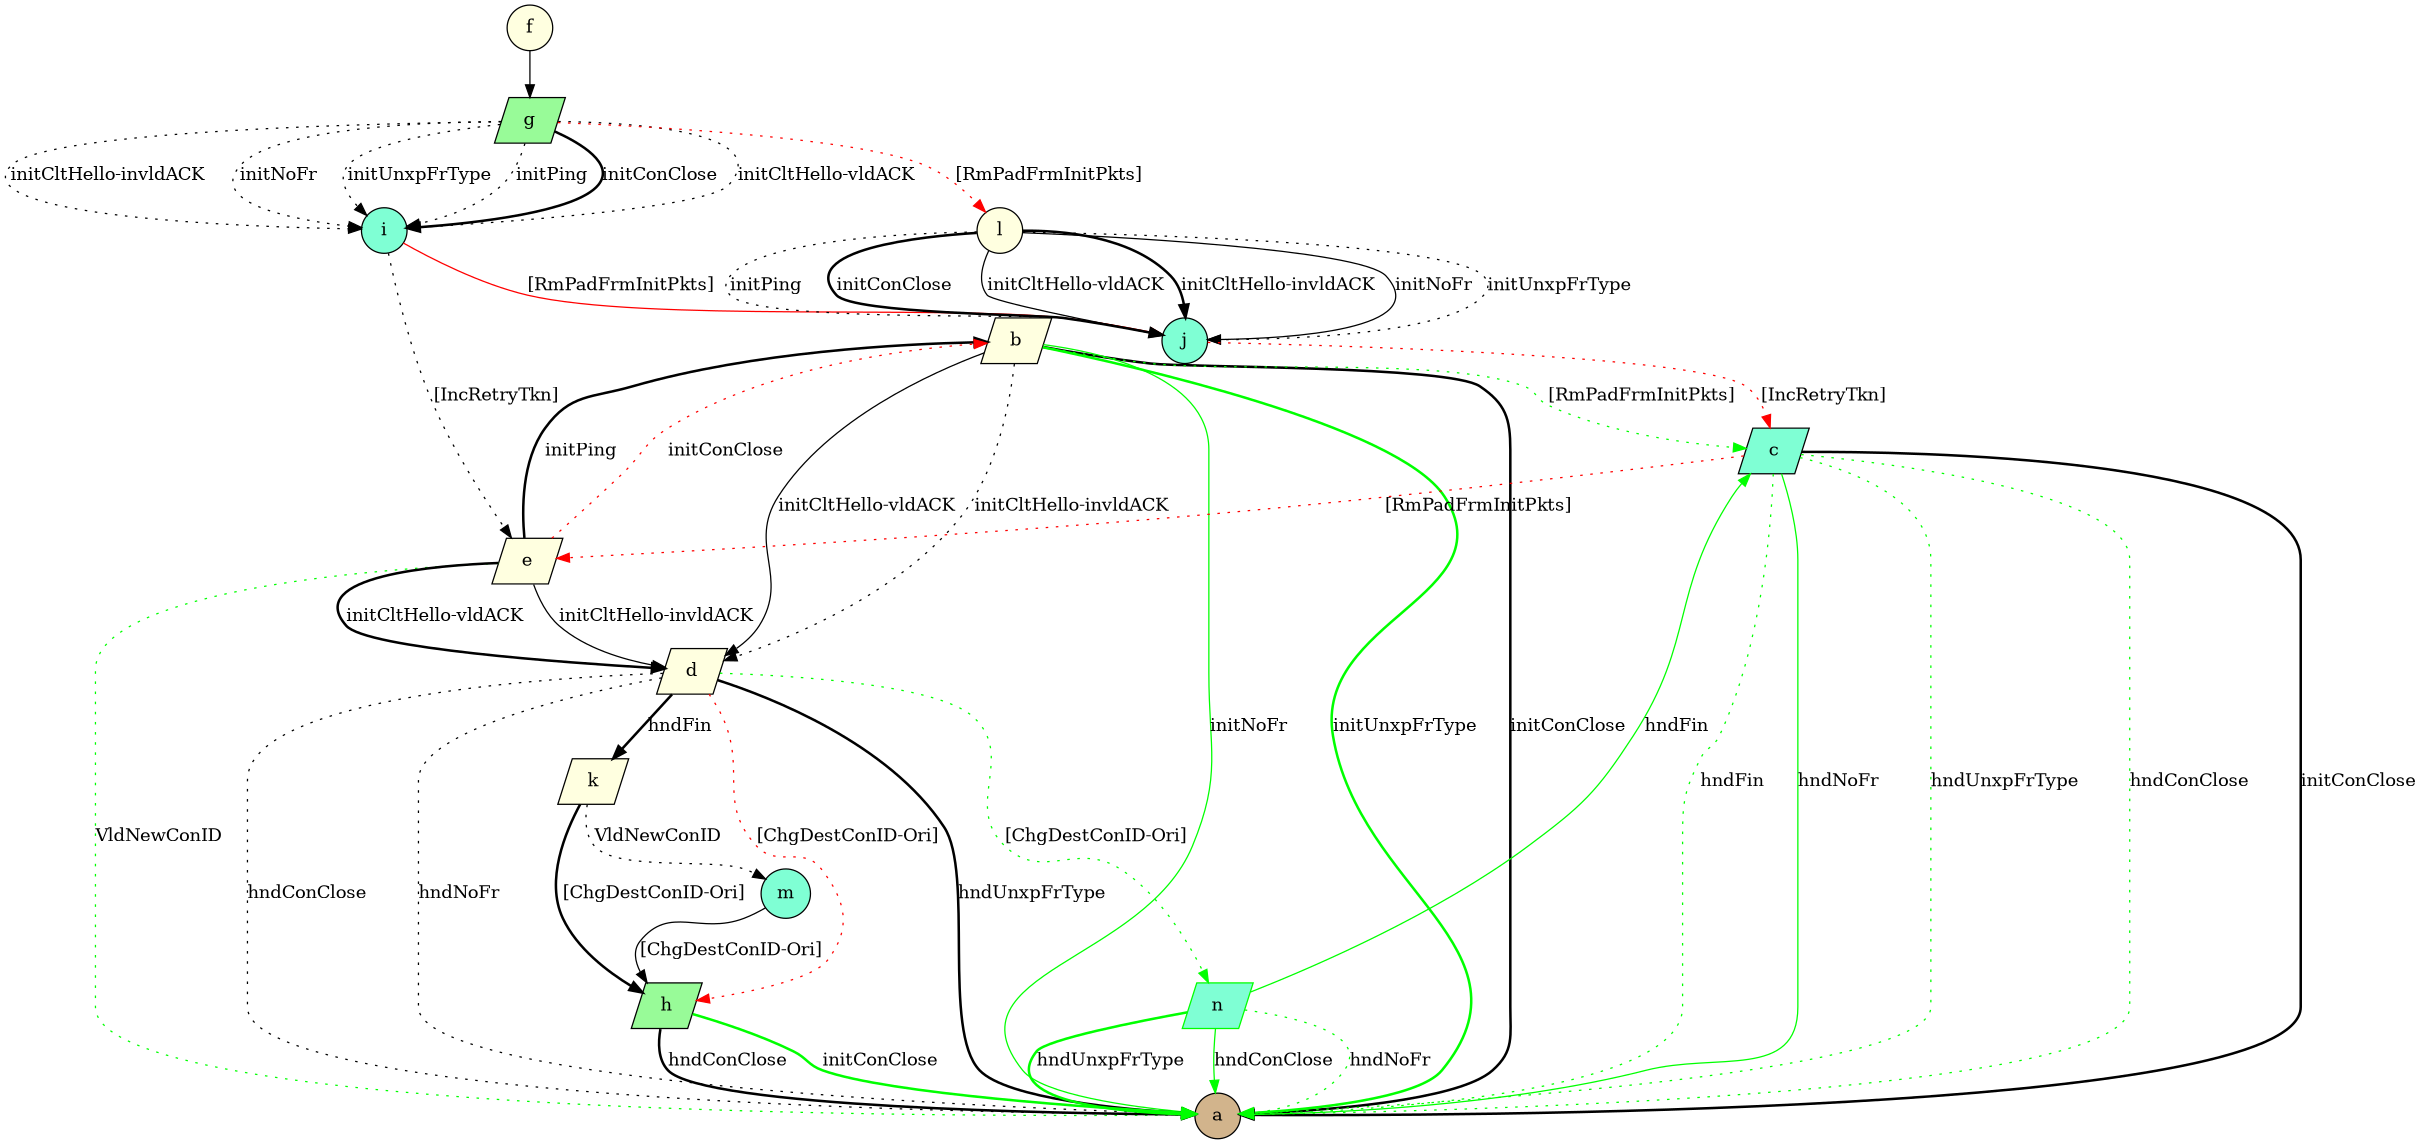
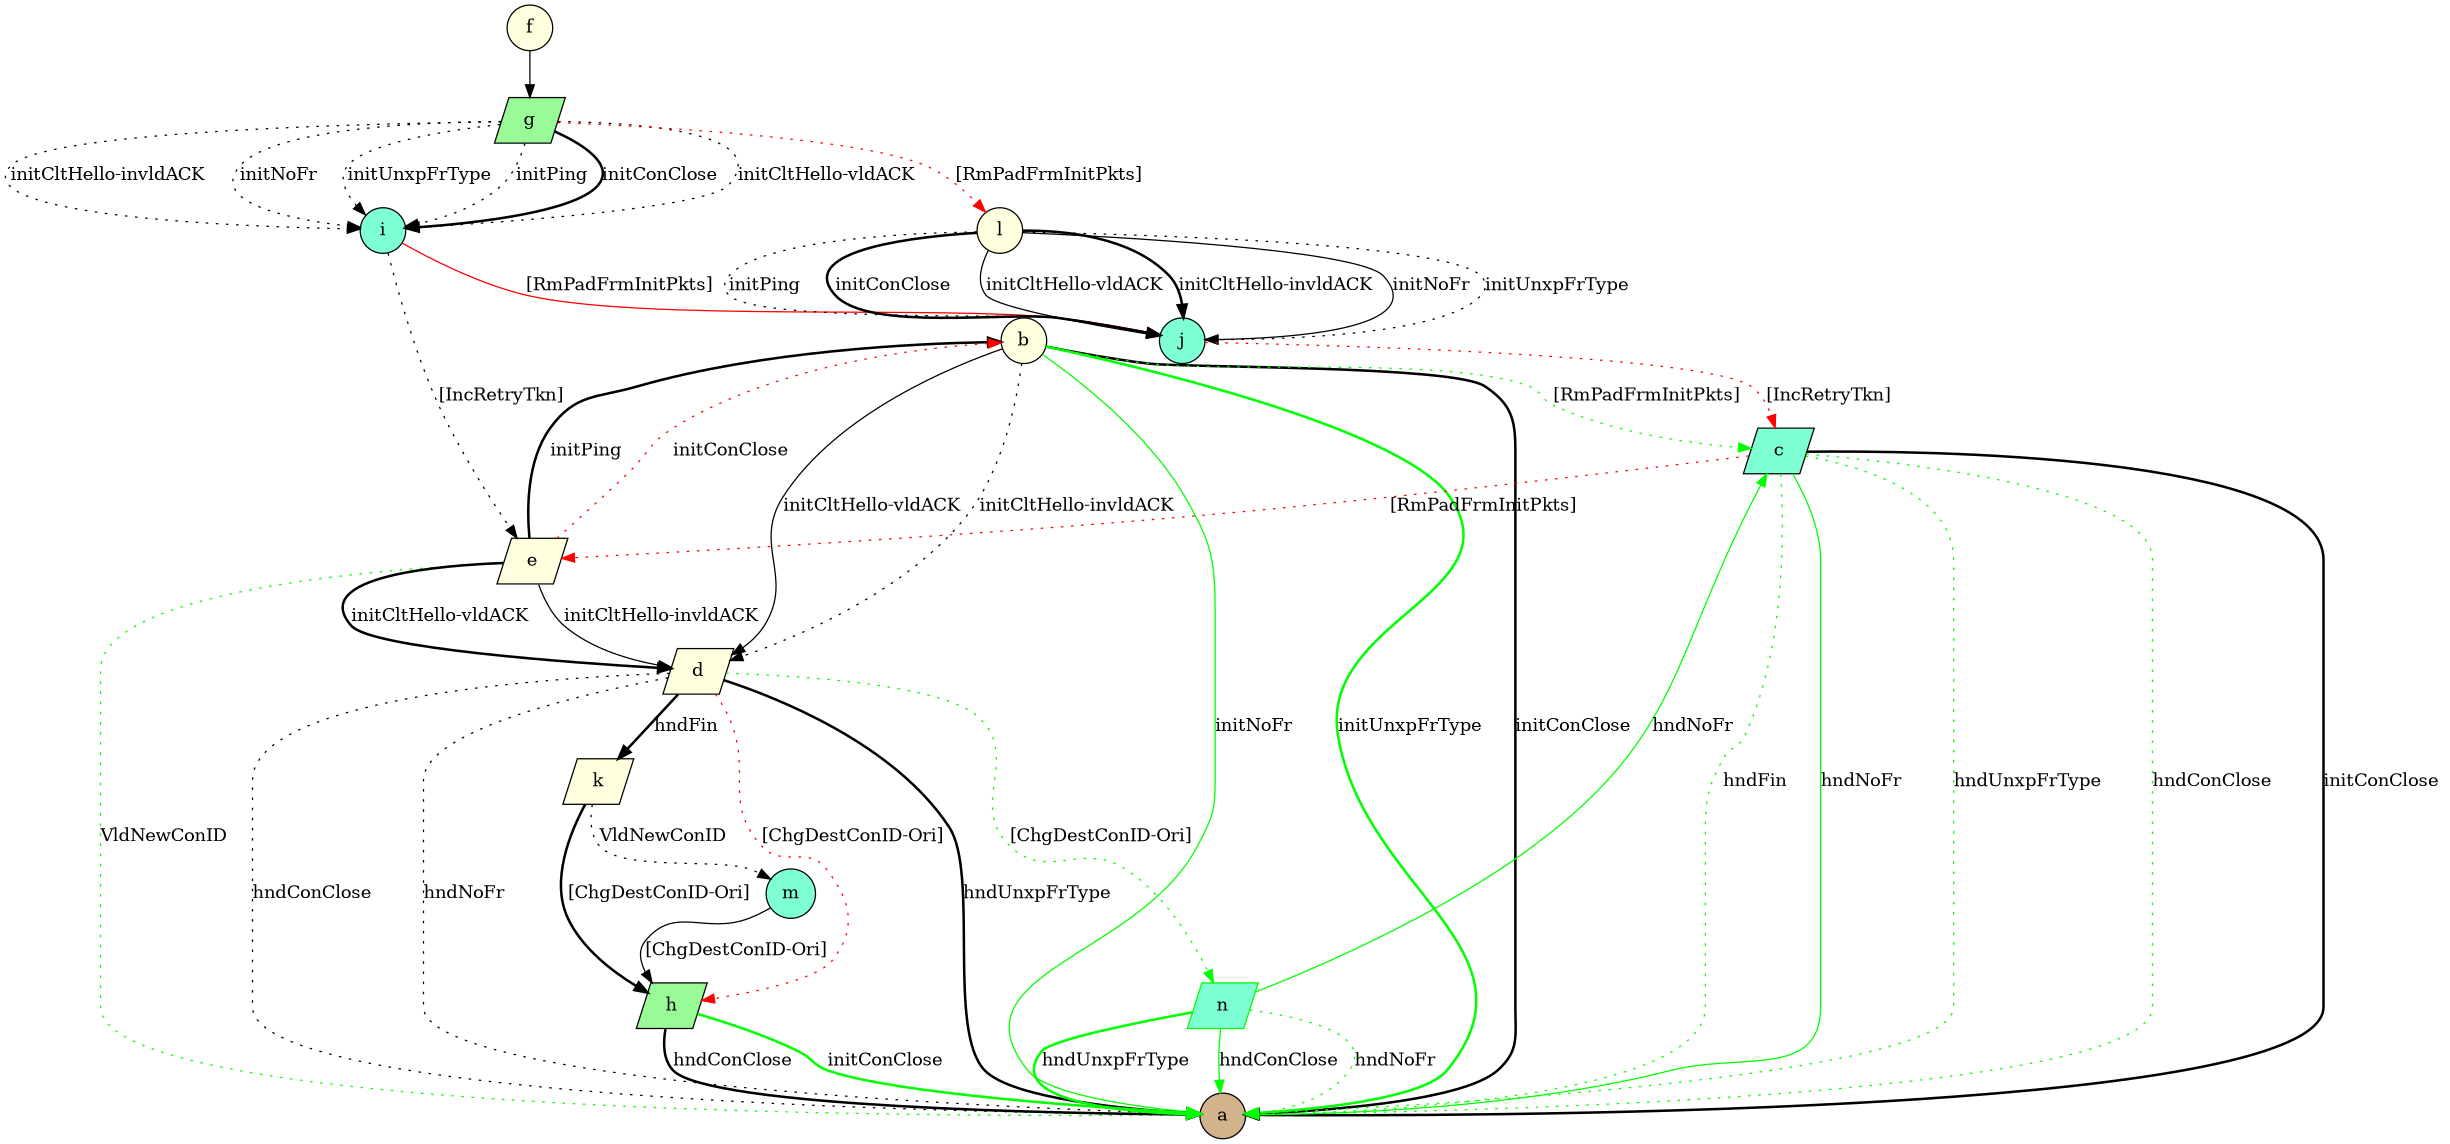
(1016, 341) -> (1024, 341)
(1679, 726) -> (1696, 726)
